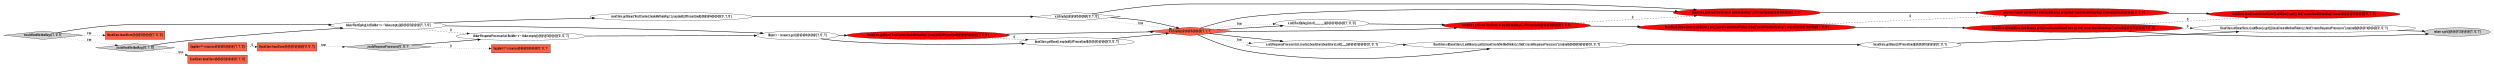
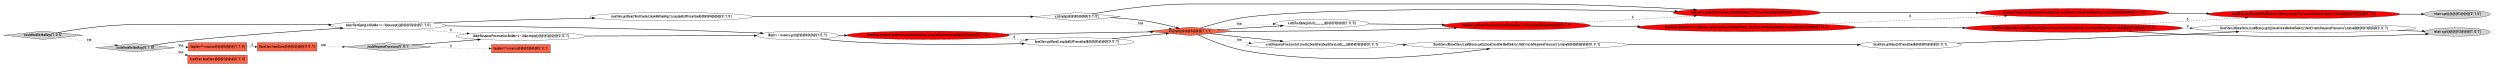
none -> (2457, 14)
(135, 35) -> none
none -> (178, 47)
